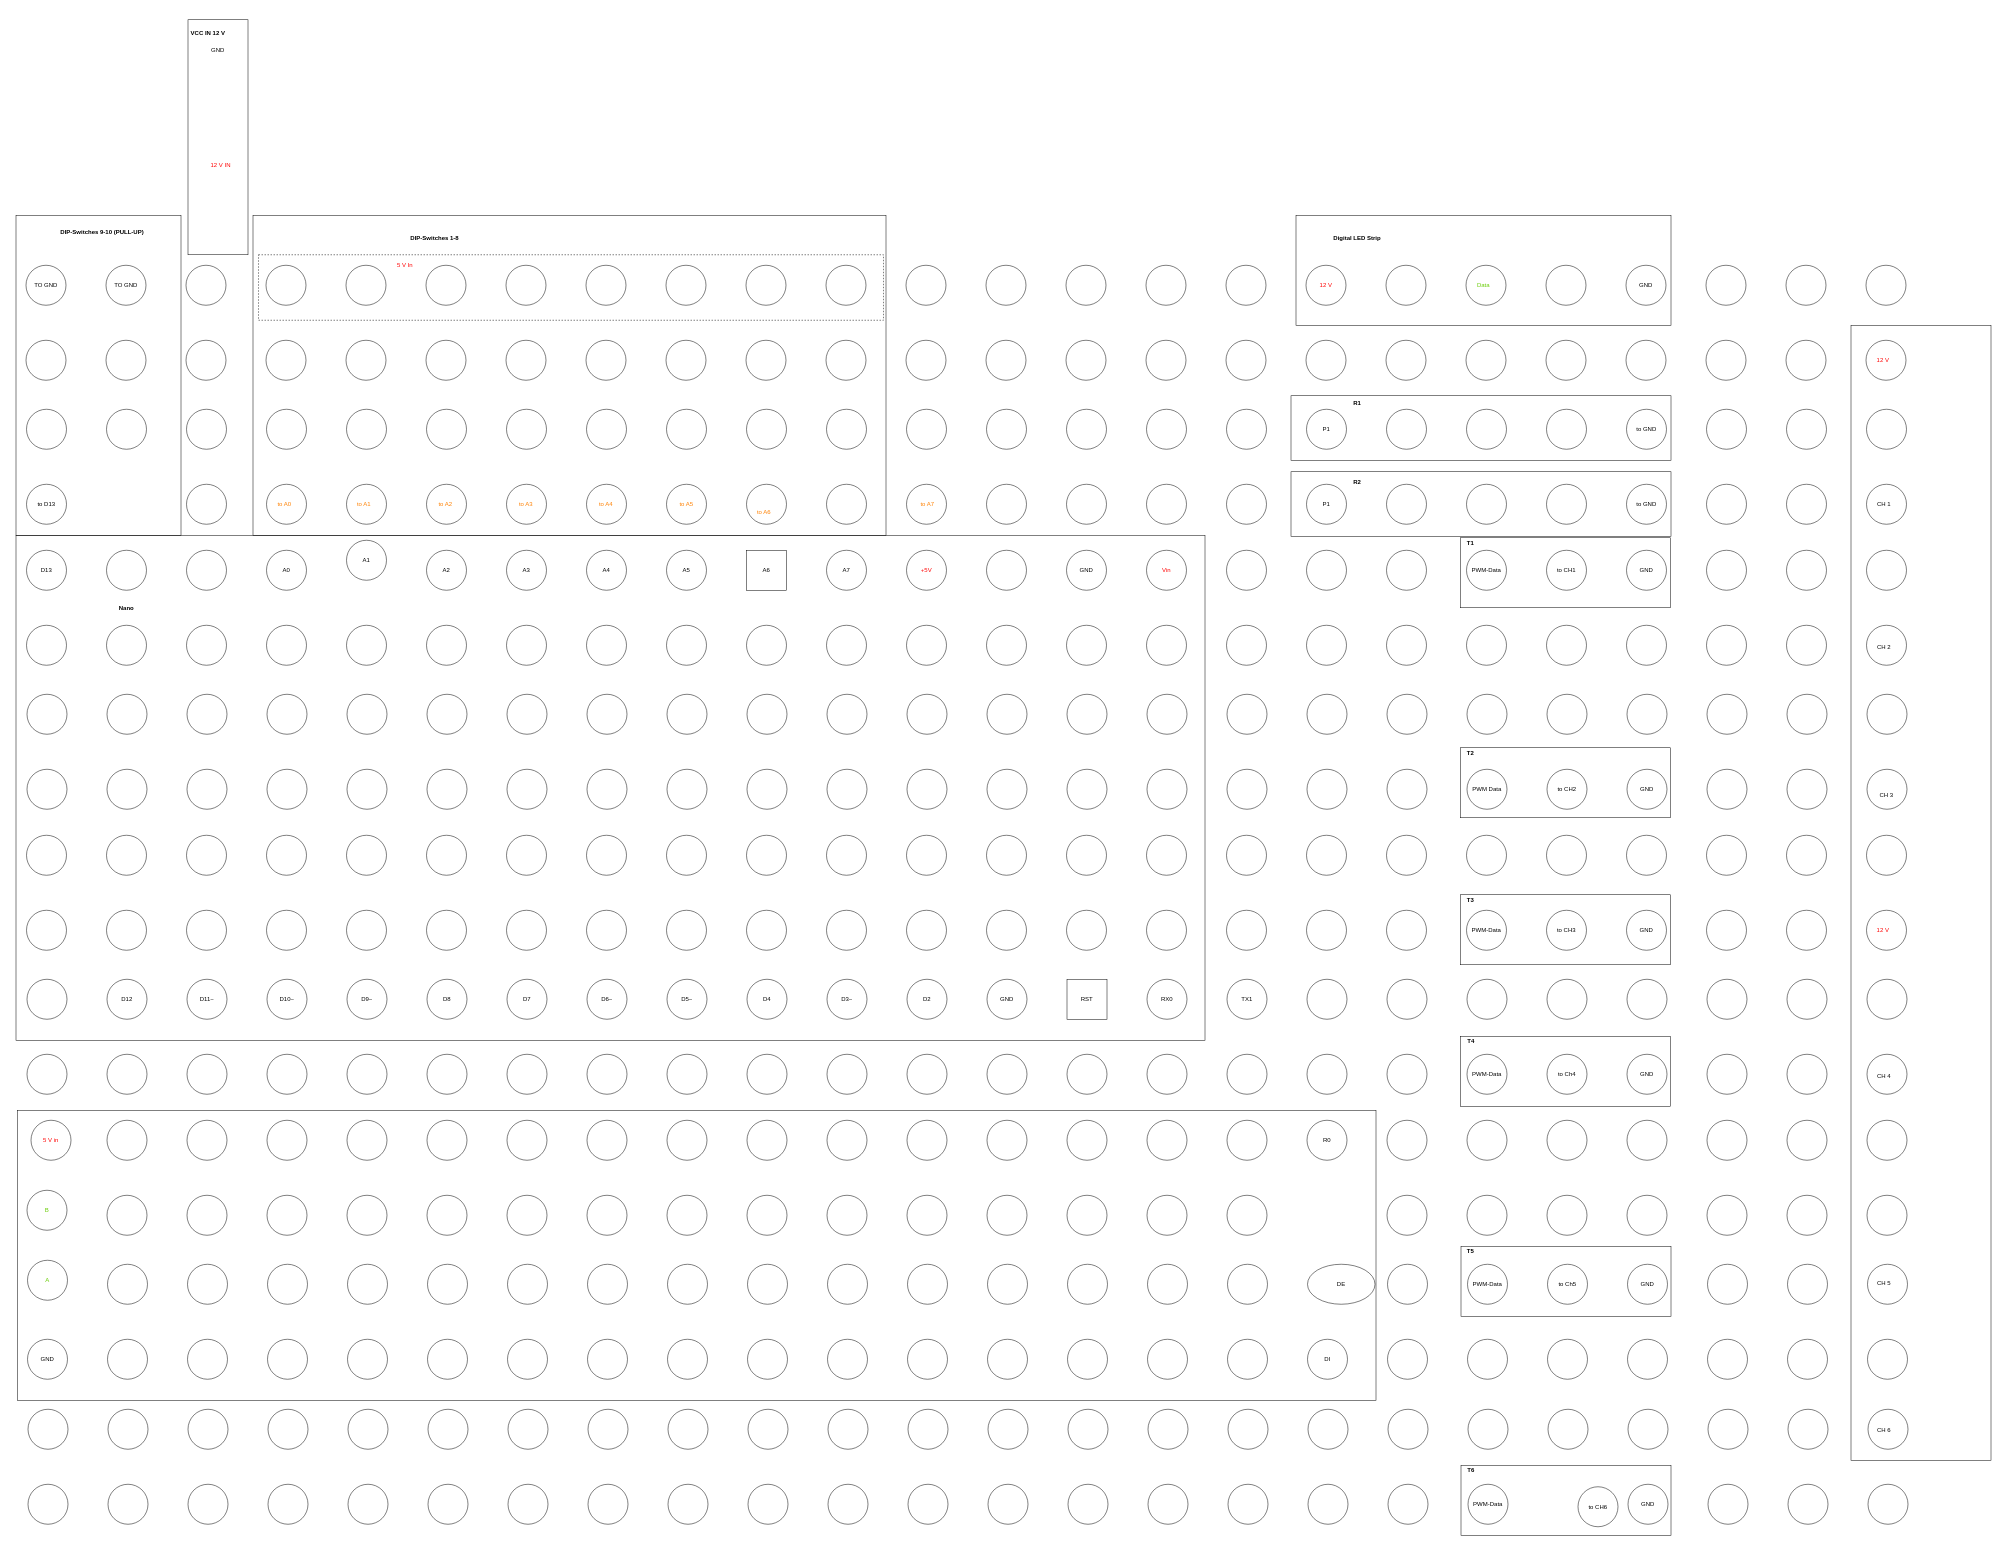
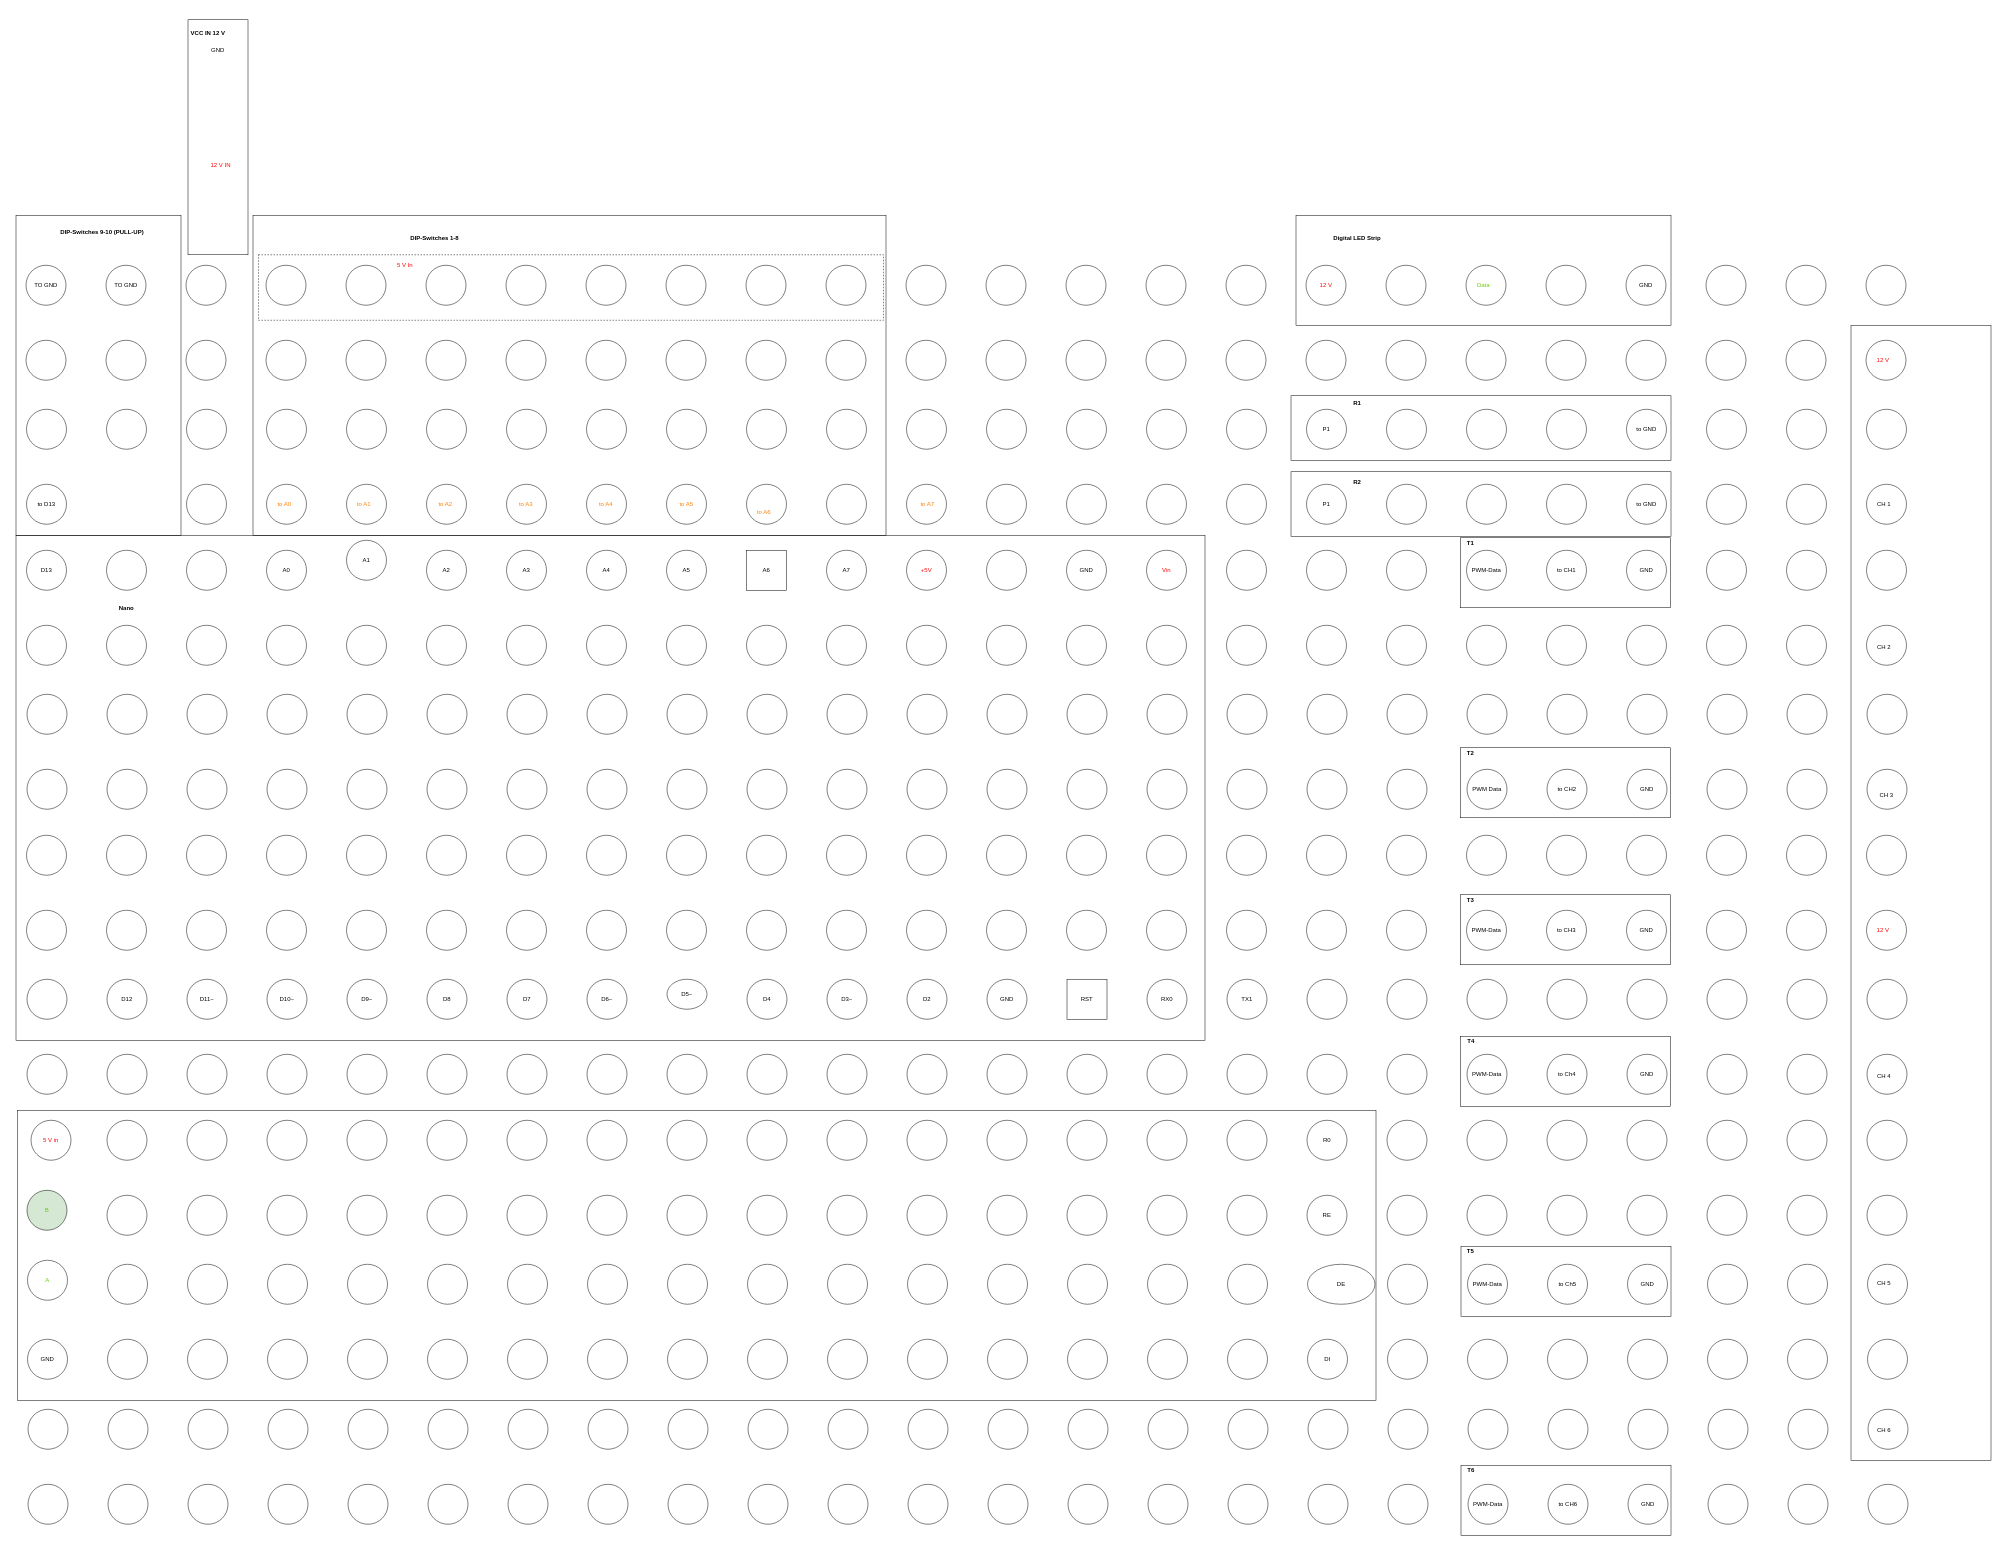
(687, 999) -> (687, 994)
(47, 1210) -> (47, 1210)
none -> (1327, 1215)
(1598, 1507) -> (1568, 1504)
